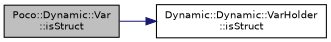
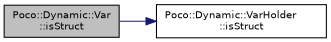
(241, 21) -> (241, 21)
